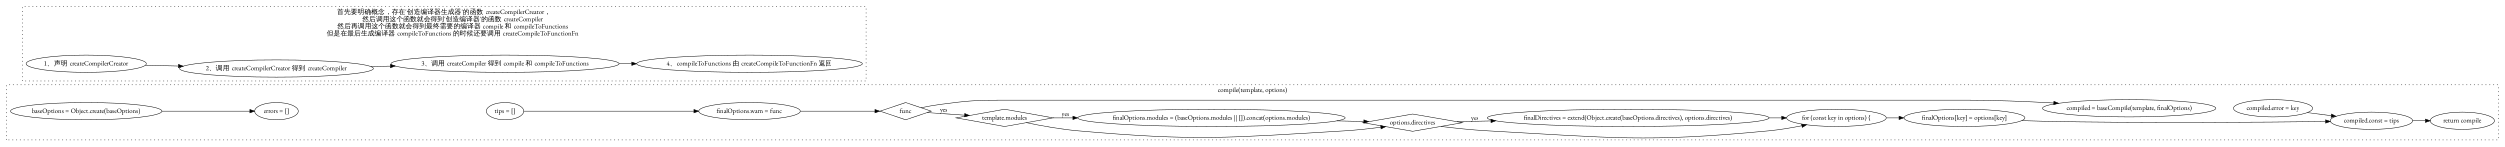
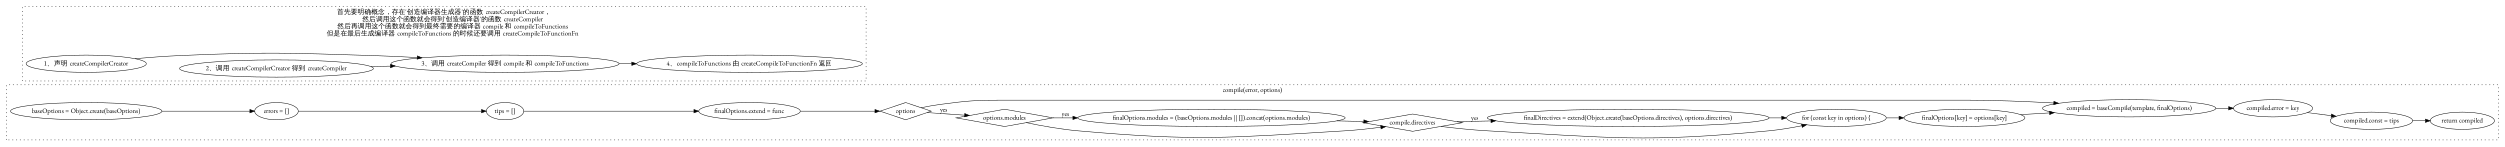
(162, 66) -> (276, 53)
(1252, 90) -> (1252, 90)
none -> (2222, 108)
none -> (390, 111)
(750, 111) -> (750, 111)
(906, 111) -> (906, 111)
(1005, 118) -> (1005, 118)
(2462, 121) -> (2462, 121)
(2174, 122) -> (2035, 114)
(1413, 123) -> (1413, 123)
